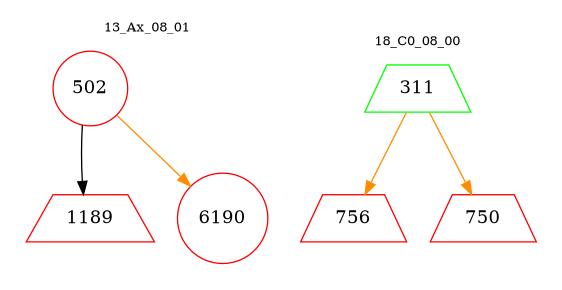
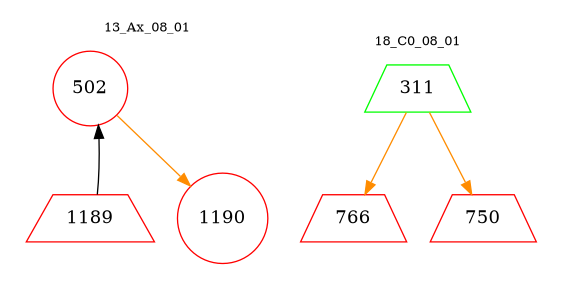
(418, 42) -> (418, 42)
(82, 153) -> (99, 167)
(223, 218) -> (223, 218)
(354, 218) -> (354, 218)
